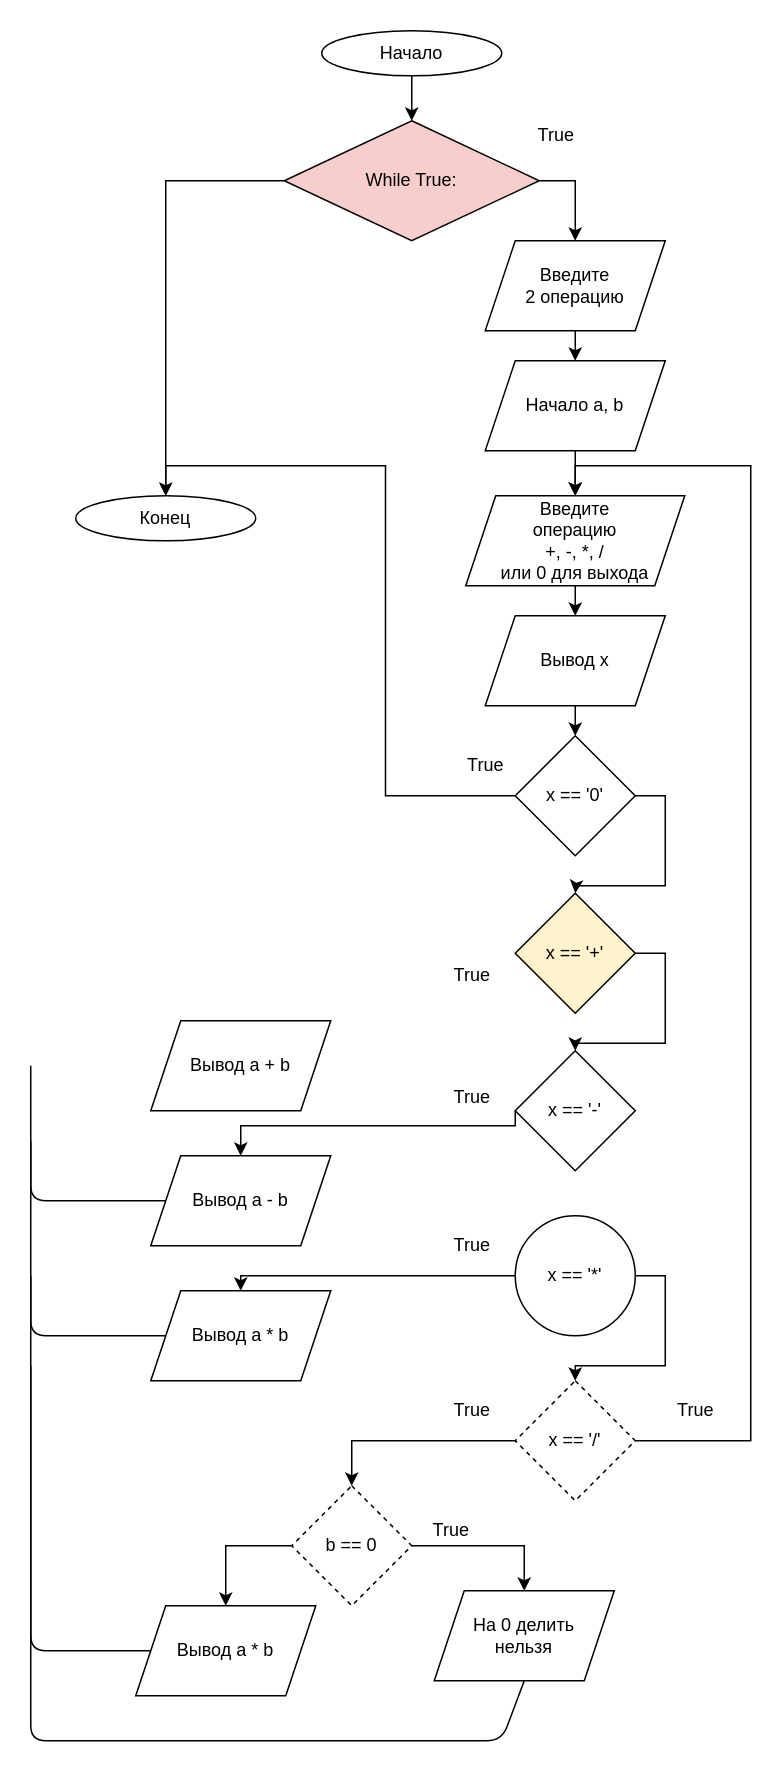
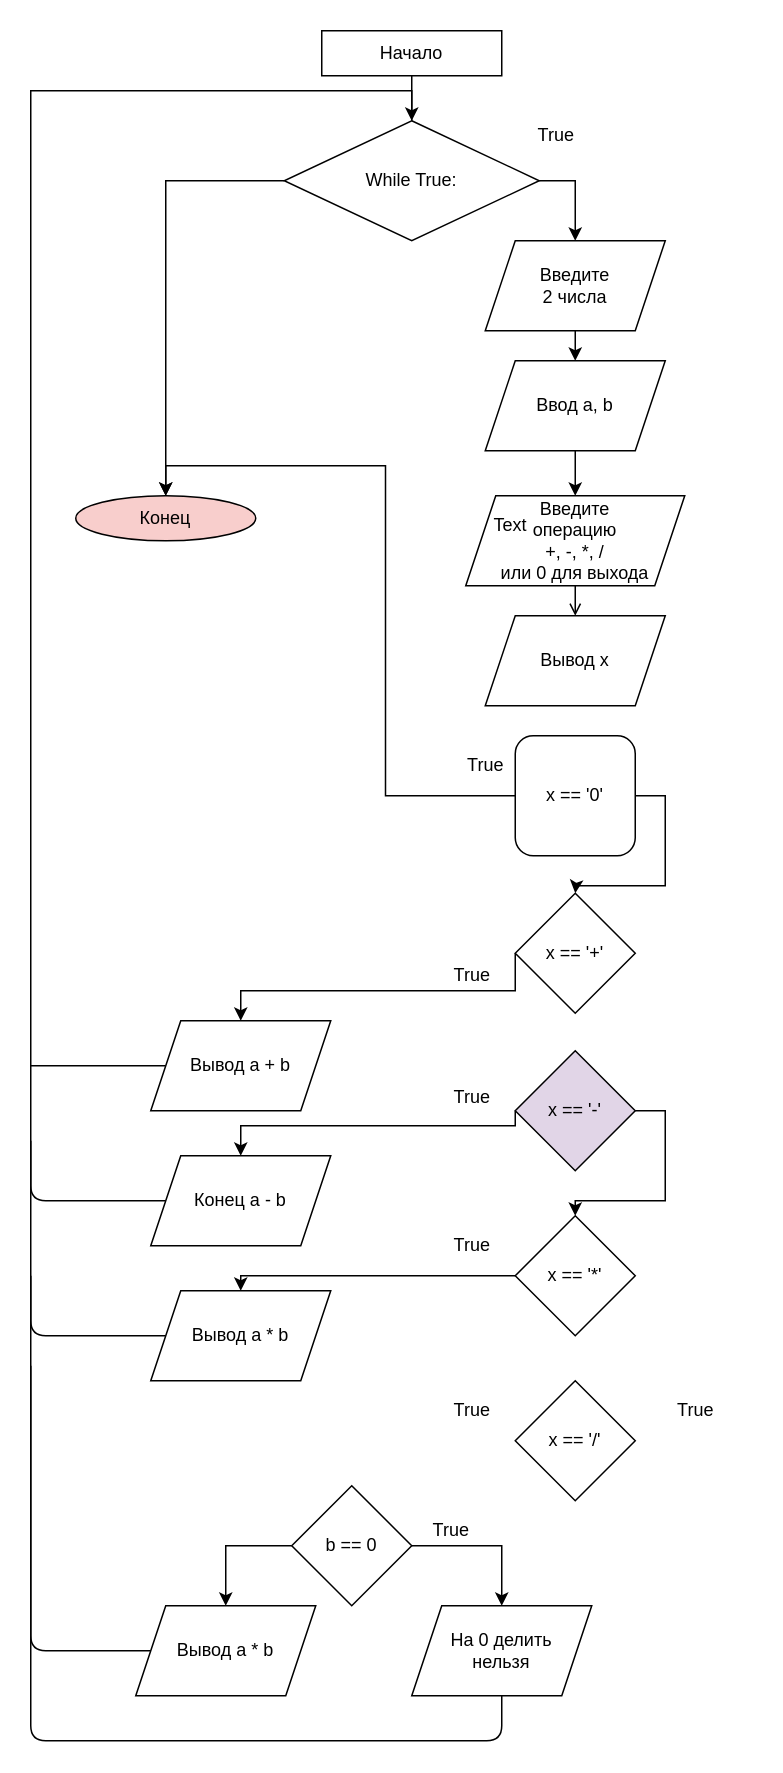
(412, 53) -> (412, 53)
(412, 88) -> (412, 88)
(284, 181) -> (284, 181)
(412, 181) -> (412, 181)
(575, 286) -> (575, 286)
(575, 406) -> (575, 406)
none -> (31, 457)
(166, 518) -> (166, 518)
none -> (511, 526)
(575, 604) -> (575, 606)
(575, 716) -> none
(575, 796) -> (575, 796)
(751, 928) -> none
(575, 953) -> (575, 953)
none -> (387, 991)
(665, 1029) -> none
(575, 1111) -> (575, 1111)
none -> (665, 1188)
(241, 1201) -> (241, 1201)
(575, 1276) -> (575, 1276)
(665, 1353) -> none
(416, 1441) -> none
(575, 1441) -> (575, 1441)
(352, 1546) -> (352, 1546)
(524, 1636) -> (502, 1651)
